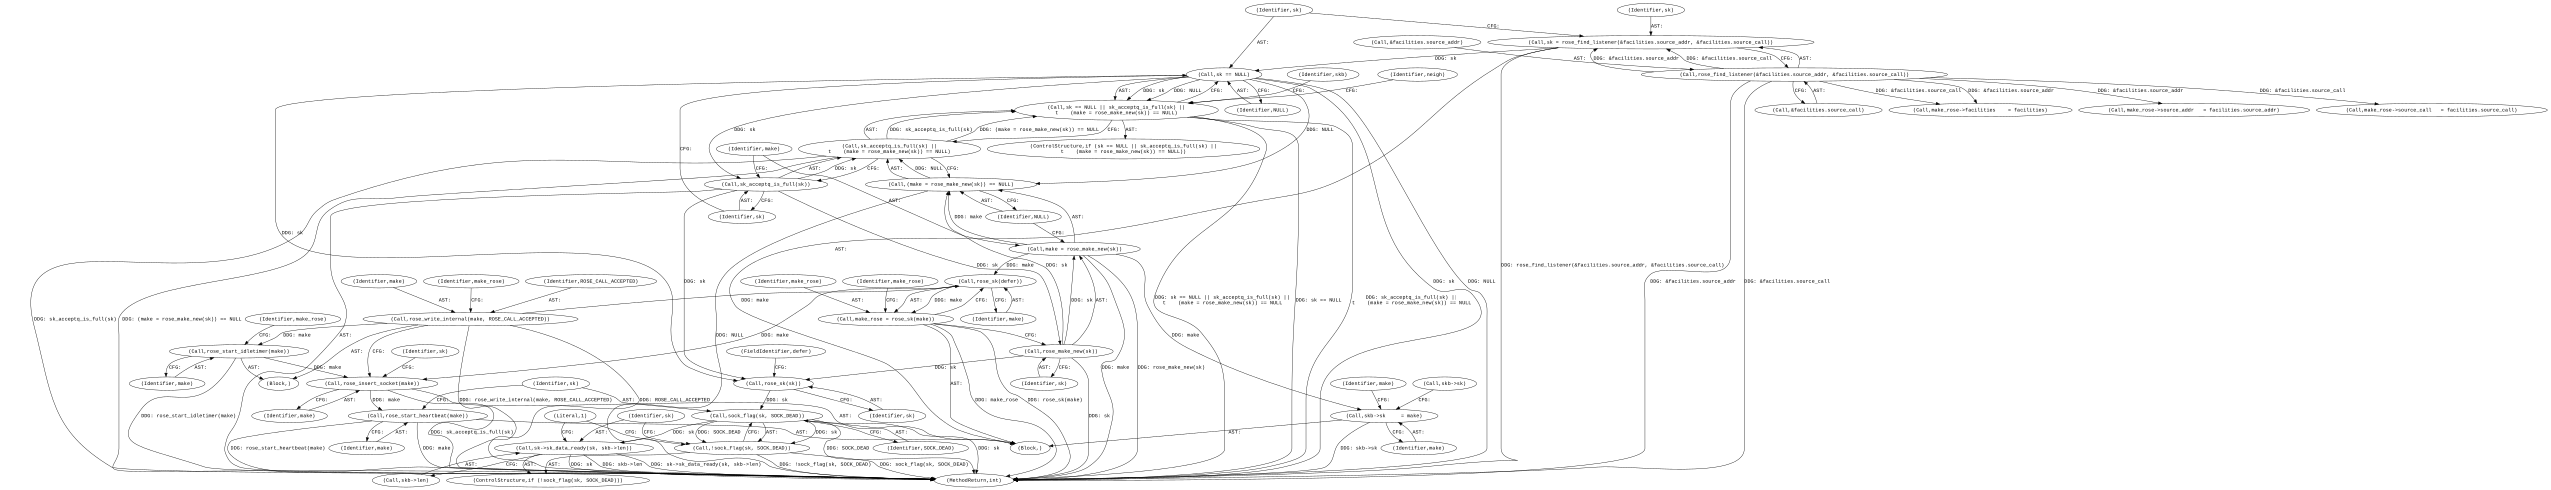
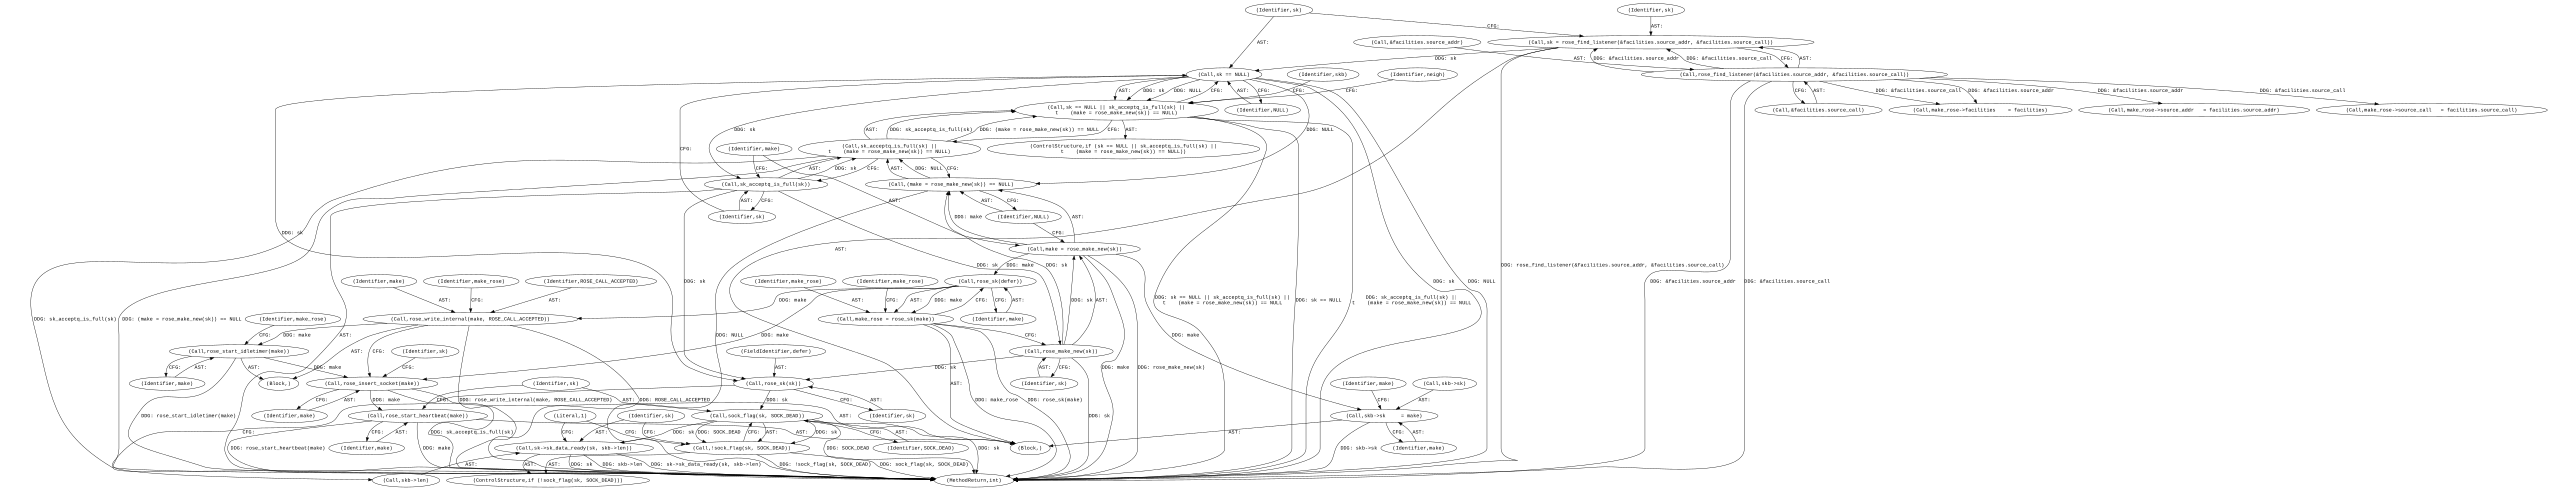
(739, 295) -> (772, 304)
(783, 367) -> (783, 367)
(1426, 400) -> (1426, 400)
(489, 466) -> (292, 428)
